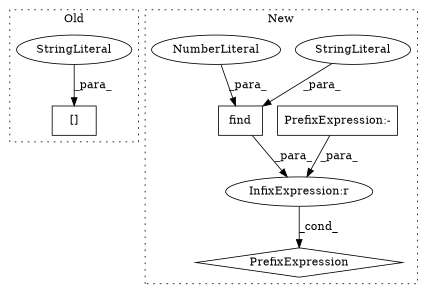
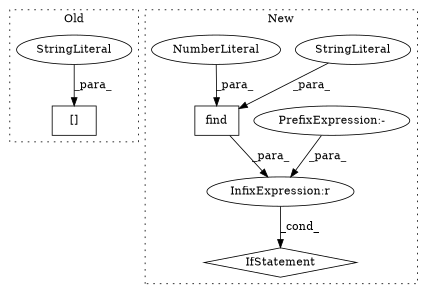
(338, 121) -> (332, 121)
(299, 263) -> (280, 263)
